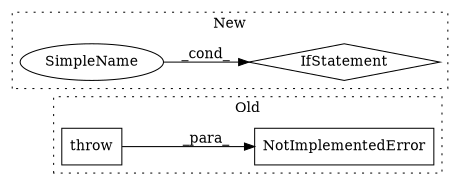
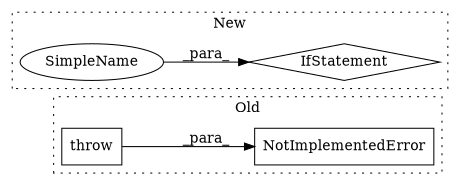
(206, 54) -> (206, 54)
